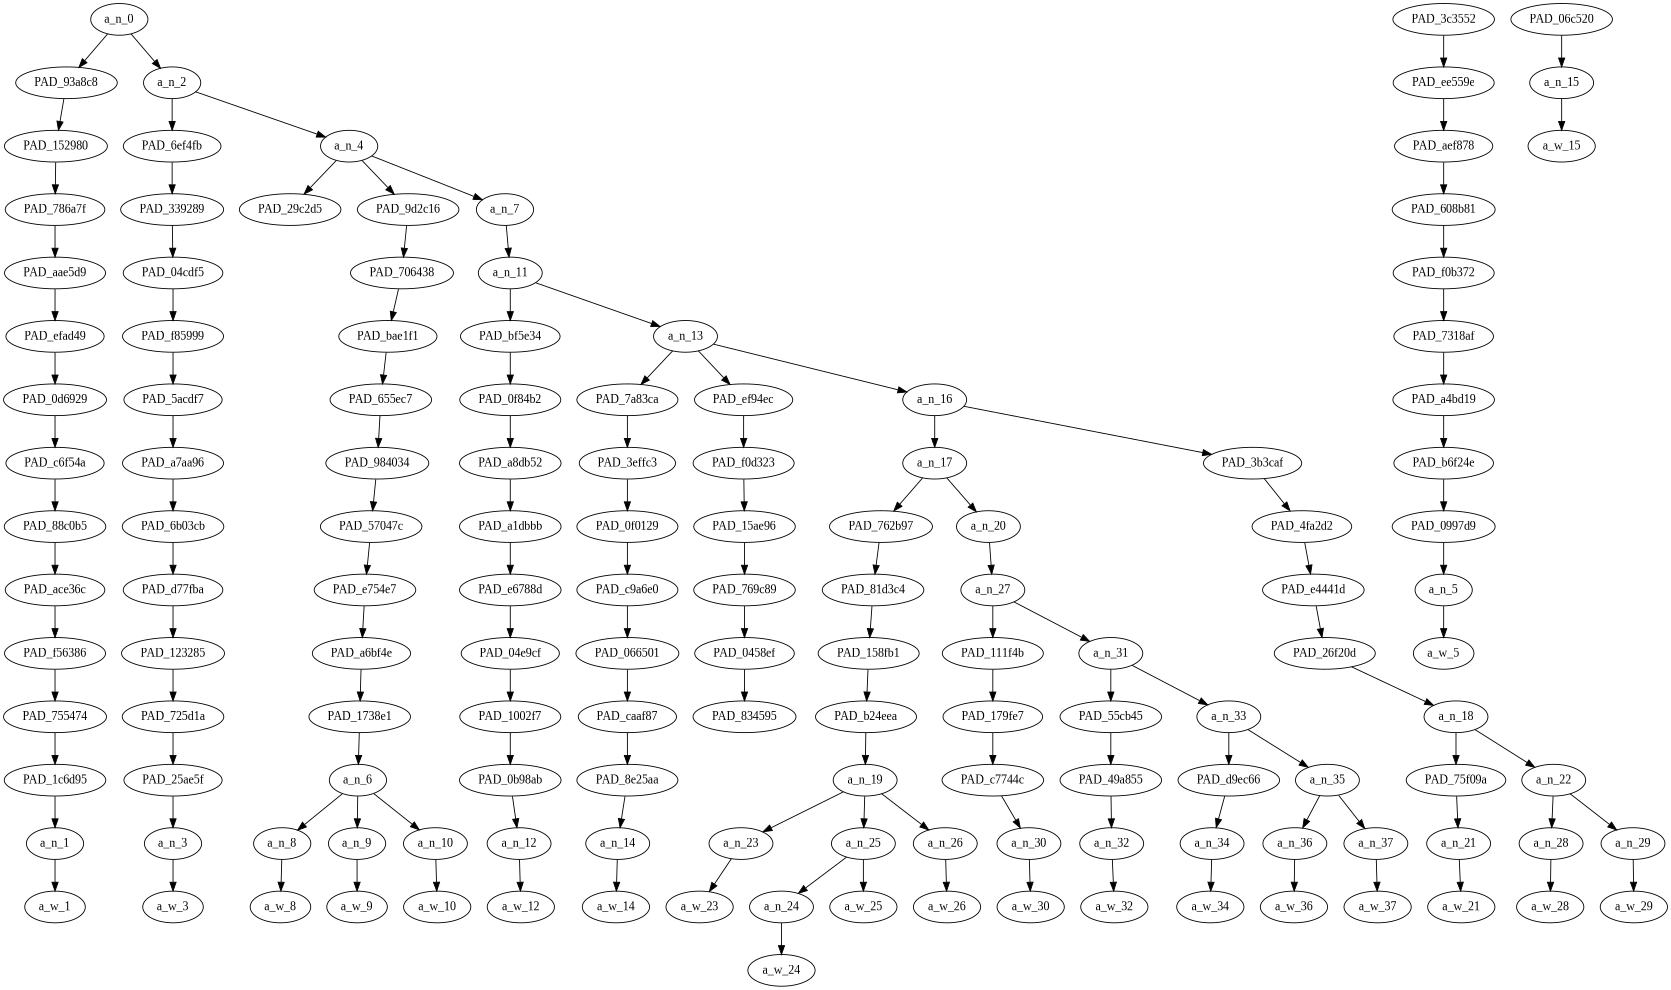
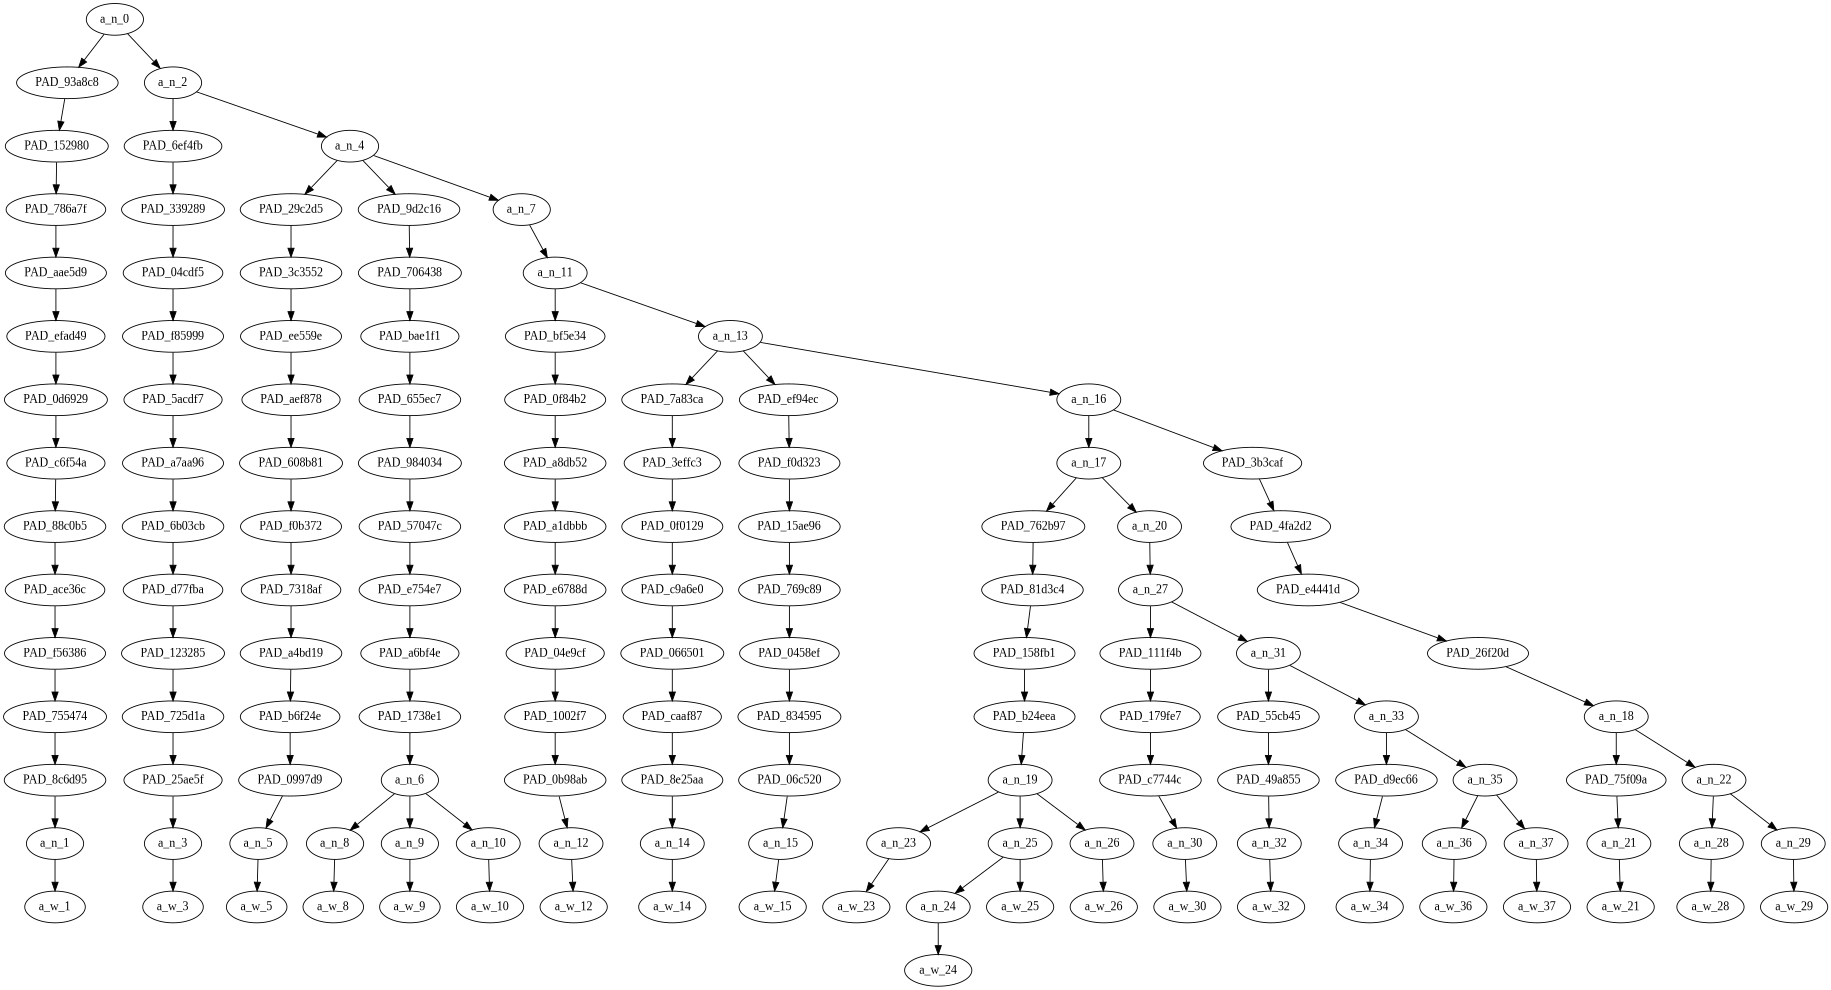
none -> (291, 237)
none -> (789, 744)
(55, 780) -> (55, 780)
